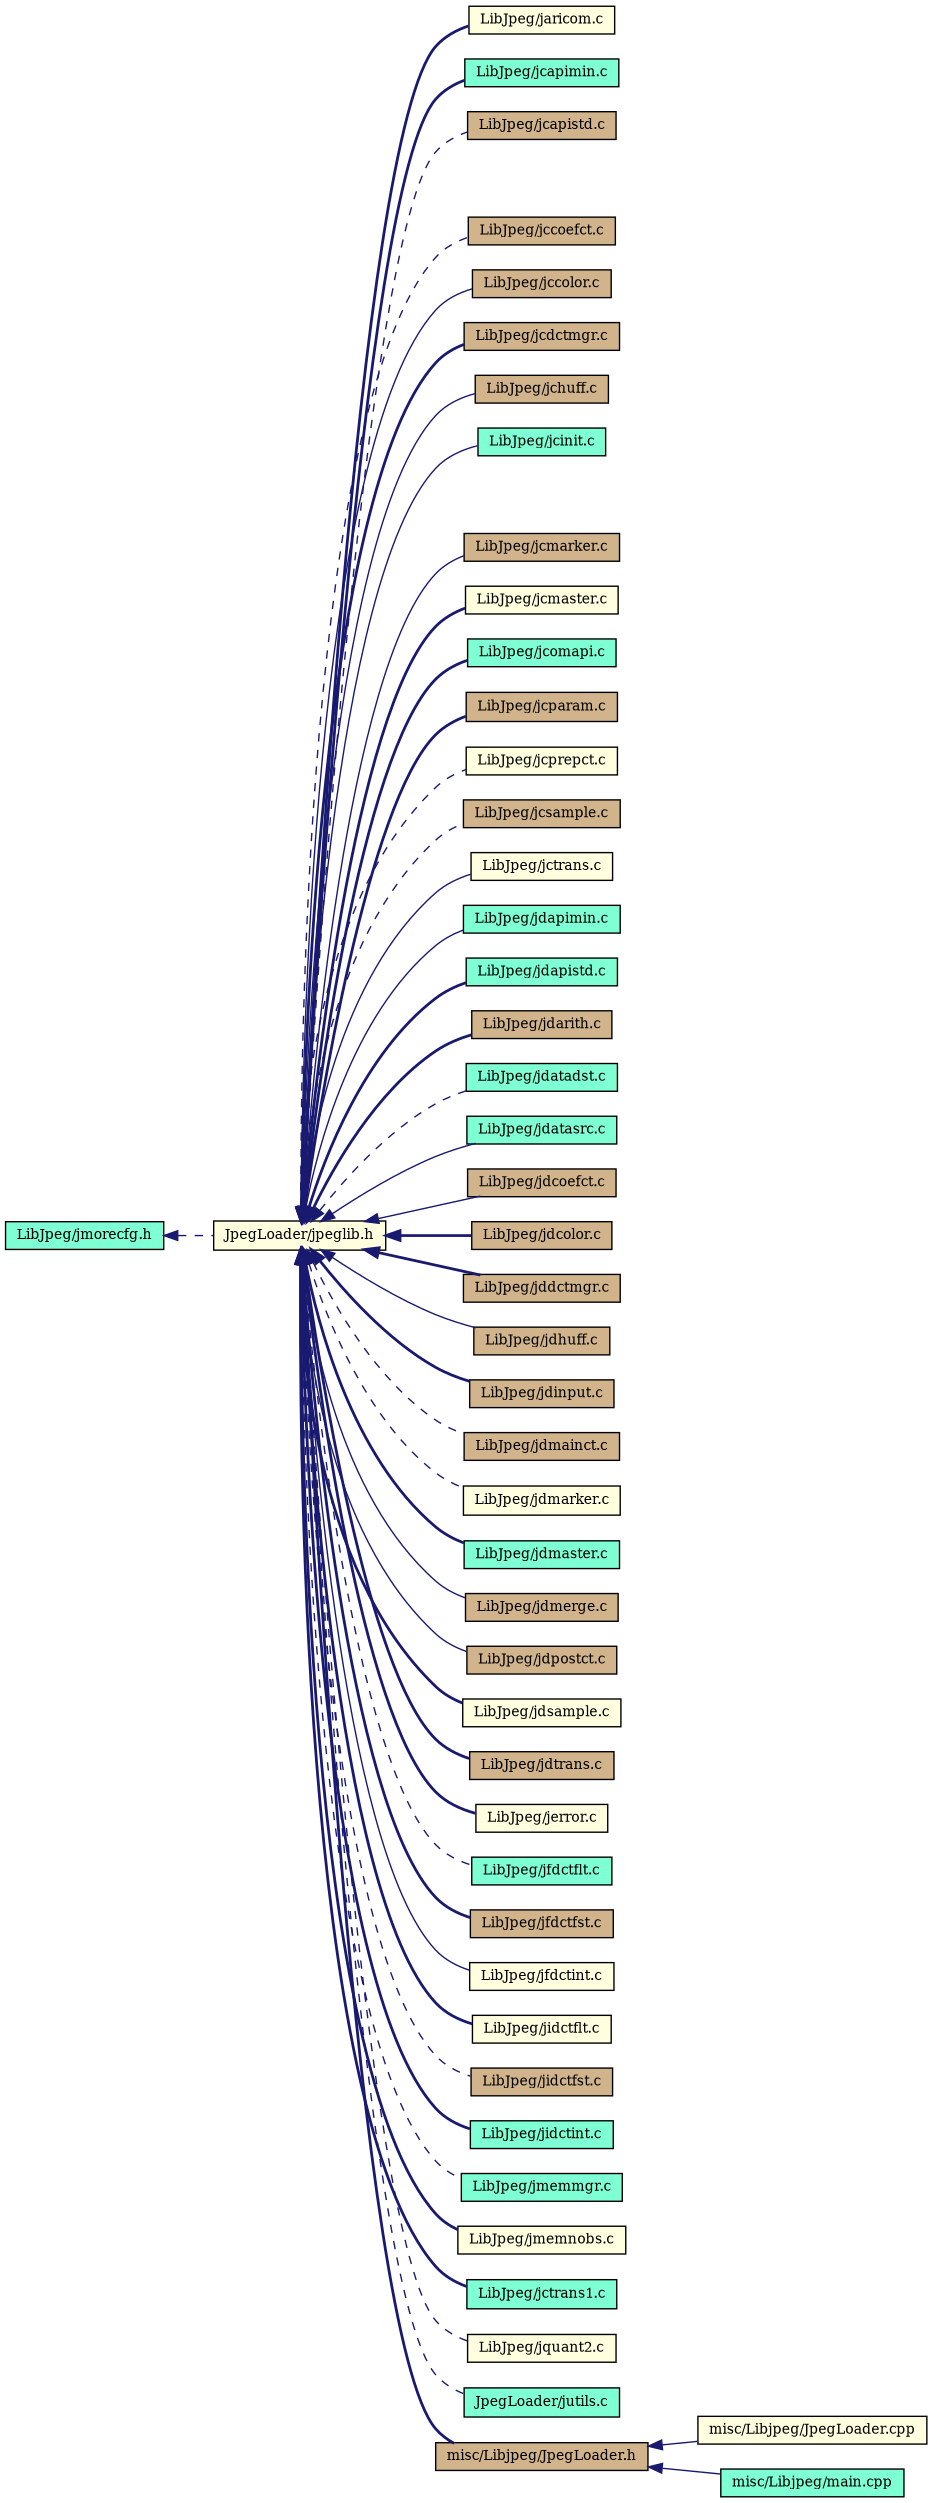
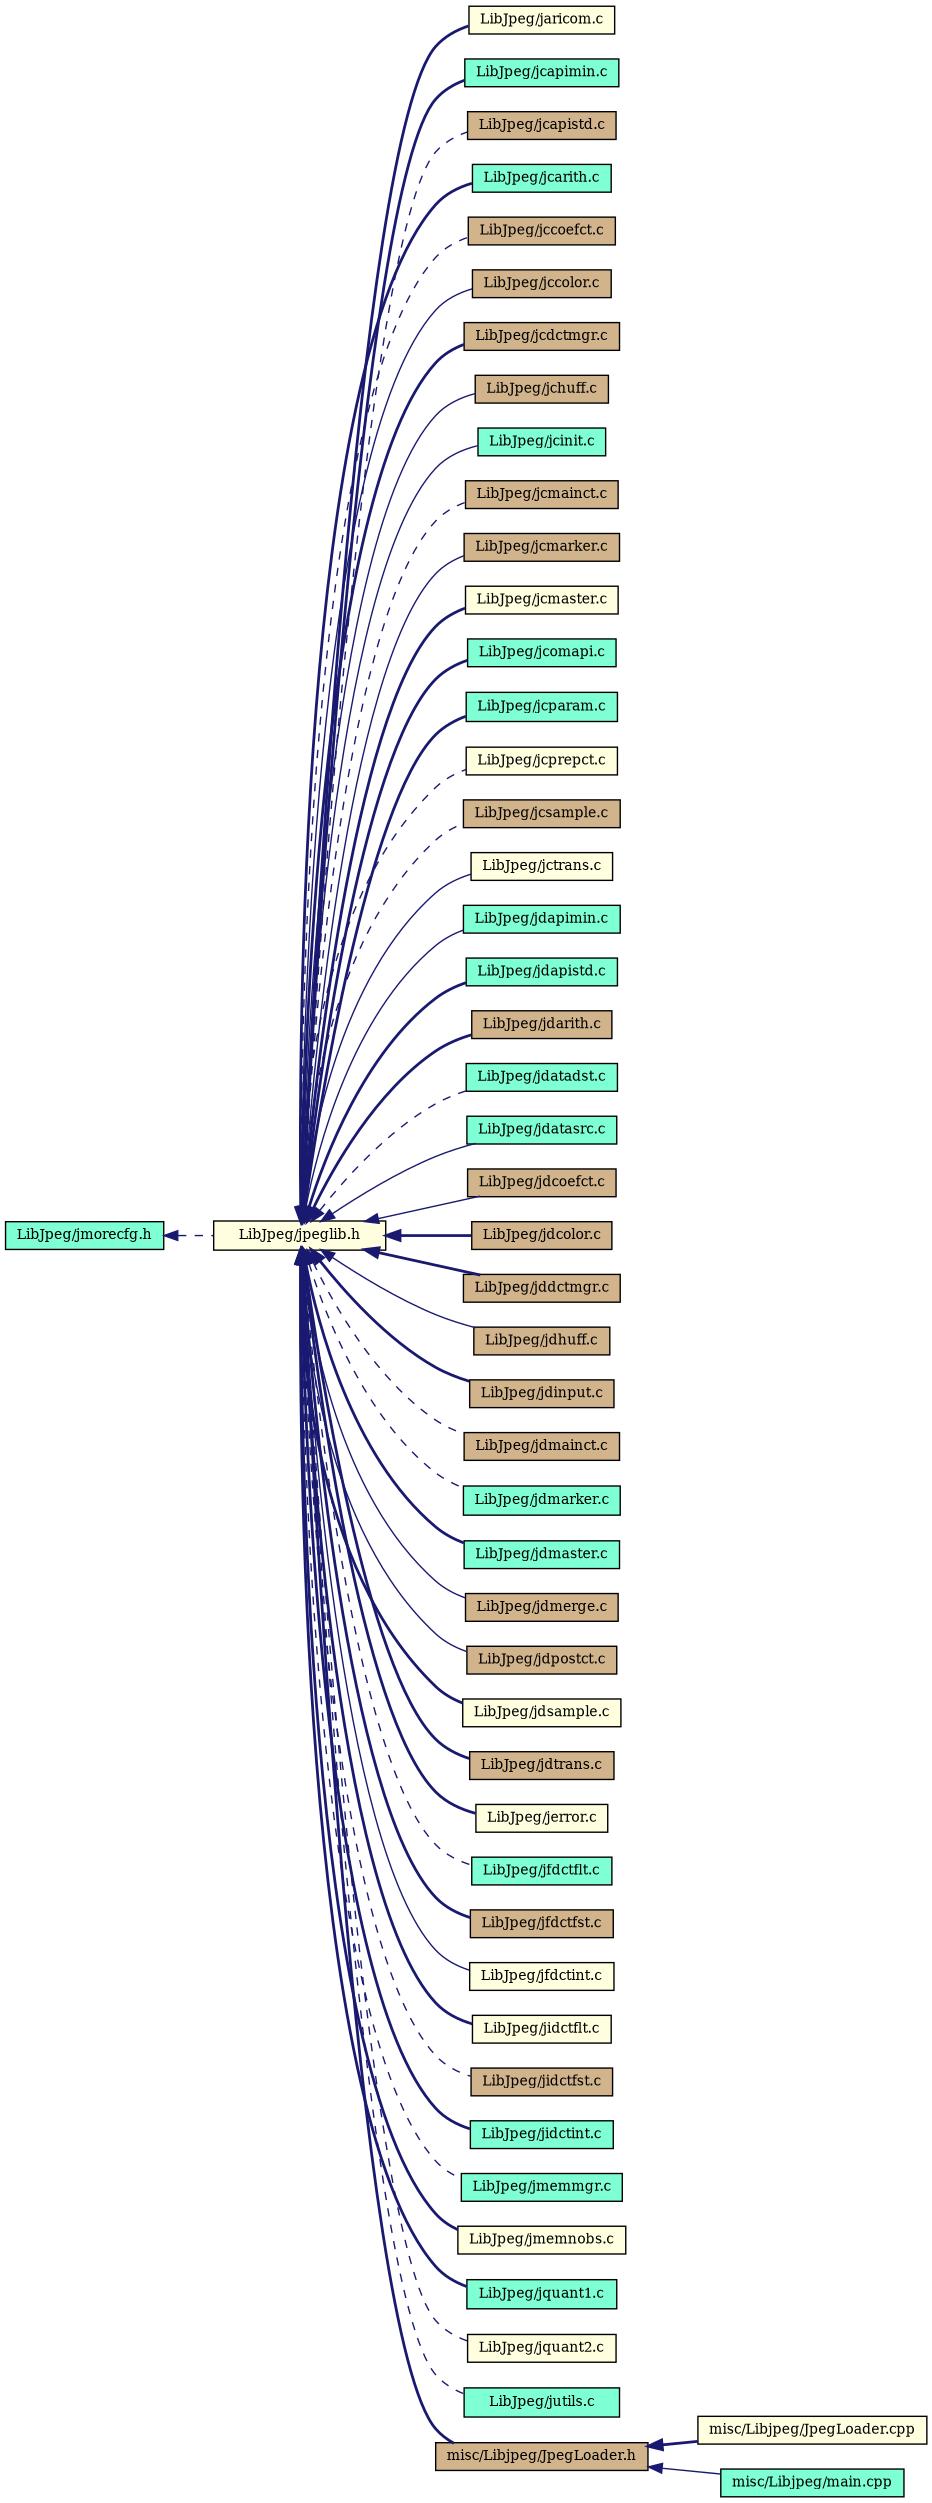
none -> (542, 178)
none -> (542, 495)
(542, 707) -> (542, 707)
(300, 1236) -> (300, 1236)
(542, 1501) -> (542, 1501)
(542, 2294) -> (542, 2294)
(542, 2402) -> (542, 2402)
(680, 2443) -> (680, 2443)
